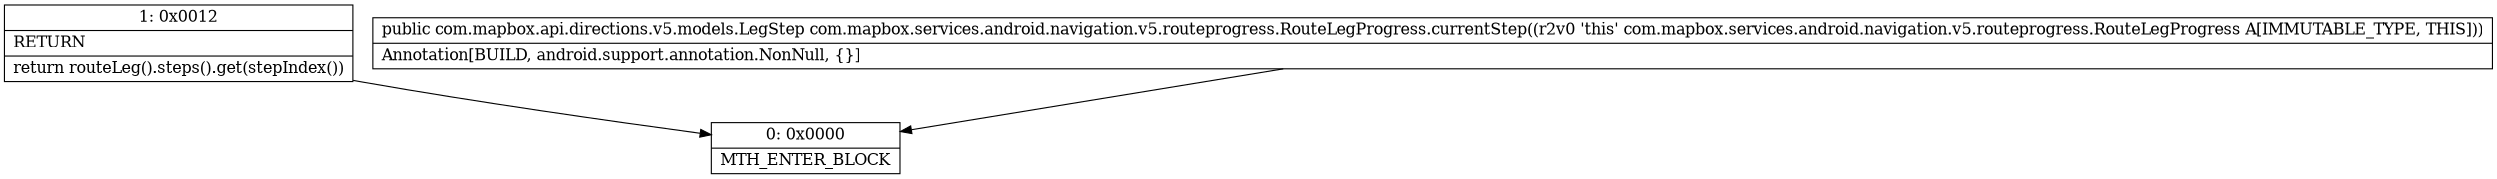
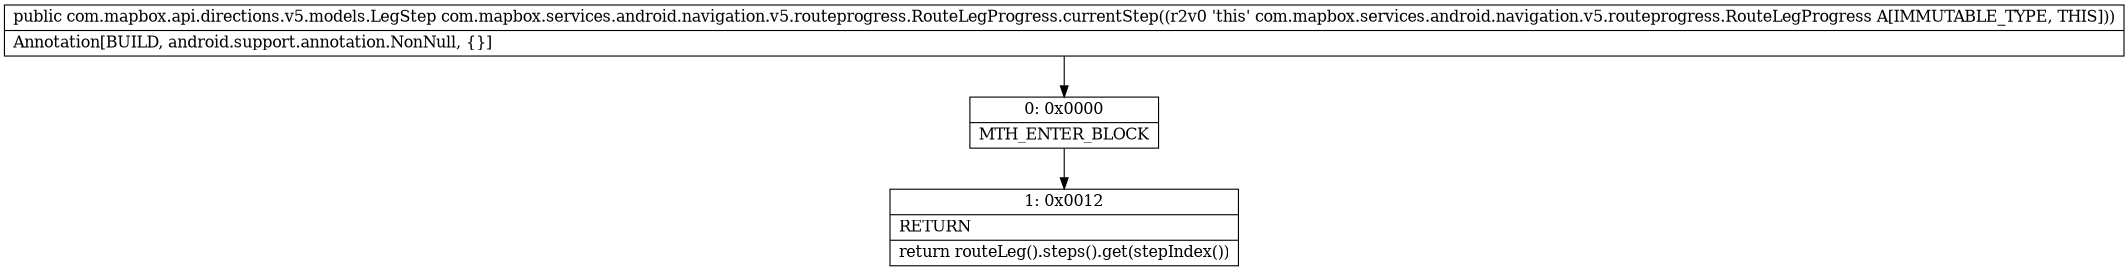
(526, 109) -> (1064, 163)
